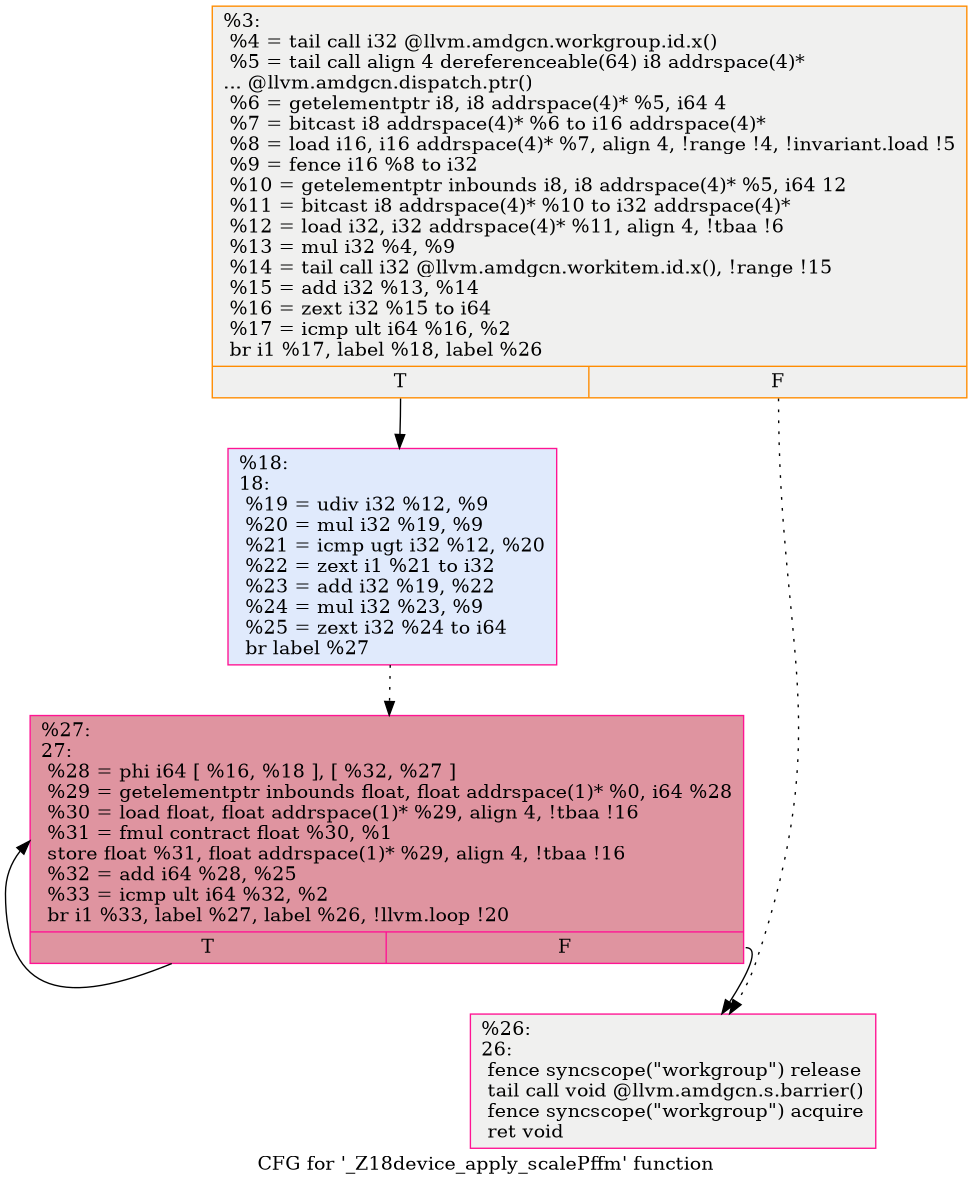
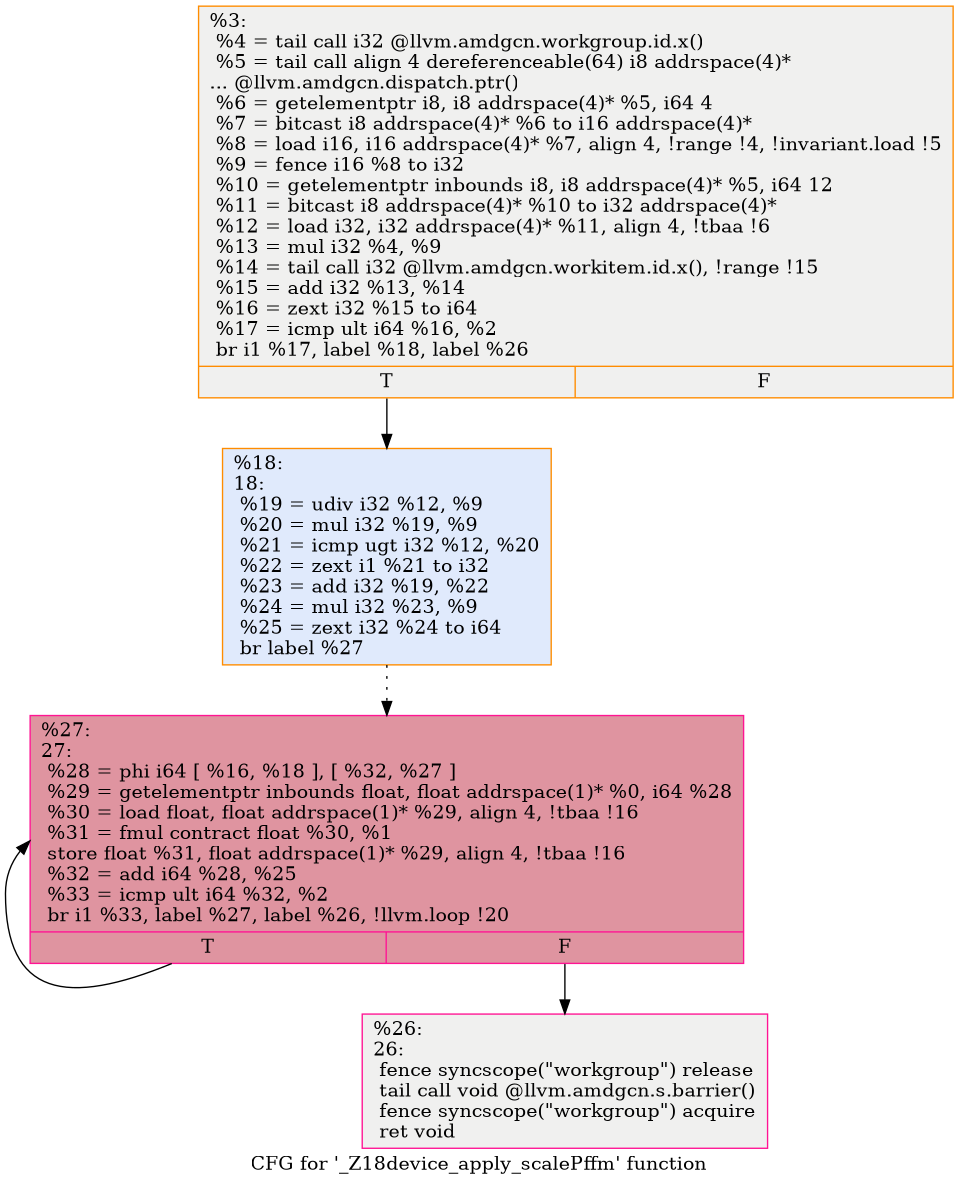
(392, 557) -> (387, 557)
(798, 704) -> none
